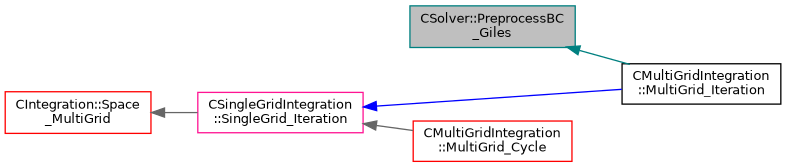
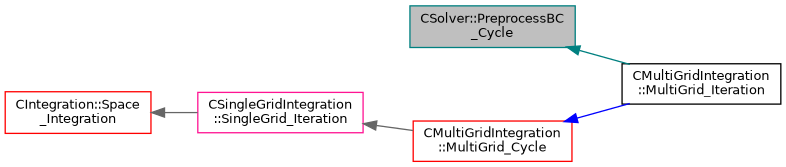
(493, 27) -> (493, 27)
(499, 98) -> (603, 111)
(78, 113) -> (78, 113)
